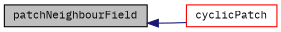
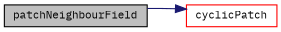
(173, 23) -> (161, 8)
